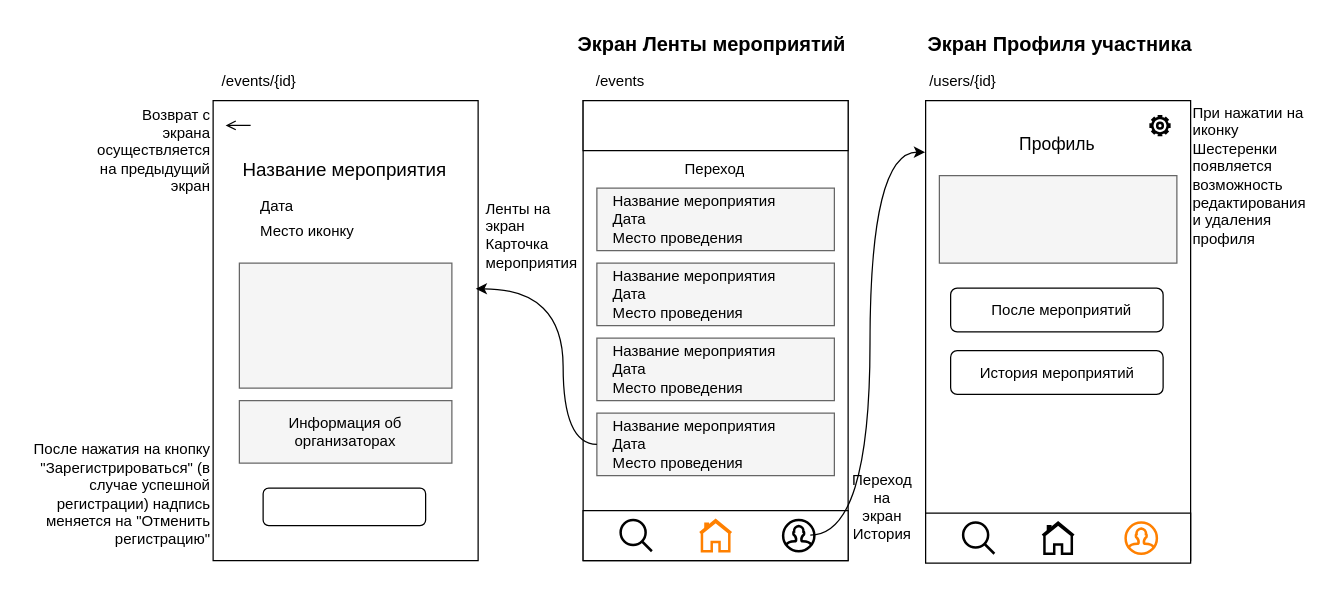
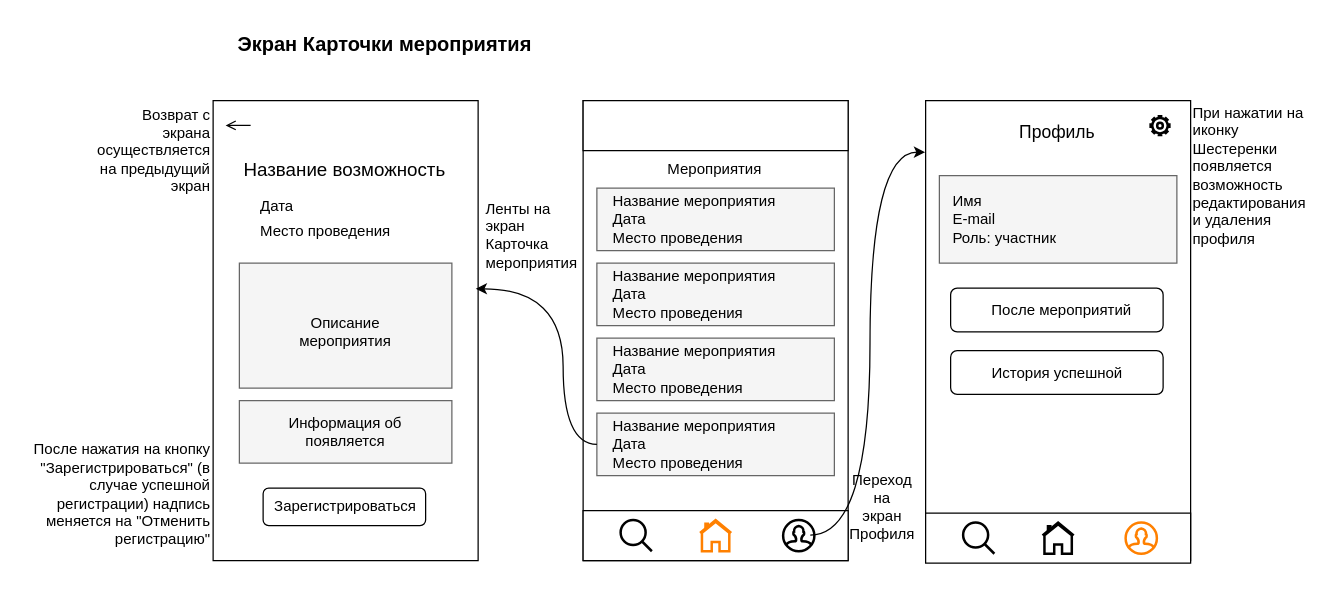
none -> (396, 44)
(716, 44) -> none
(1066, 44) -> none
(259, 82) -> none
(621, 82) -> none
(963, 82) -> none
(1058, 144) -> (1058, 132)
(345, 169) -> (345, 169)
(715, 169) -> (715, 169)
none -> (1057, 219)
(309, 232) -> (326, 232)
none -> (346, 332)
(1058, 373) -> (1058, 373)
(346, 432) -> (346, 432)
none -> (346, 507)
(883, 507) -> (883, 507)
